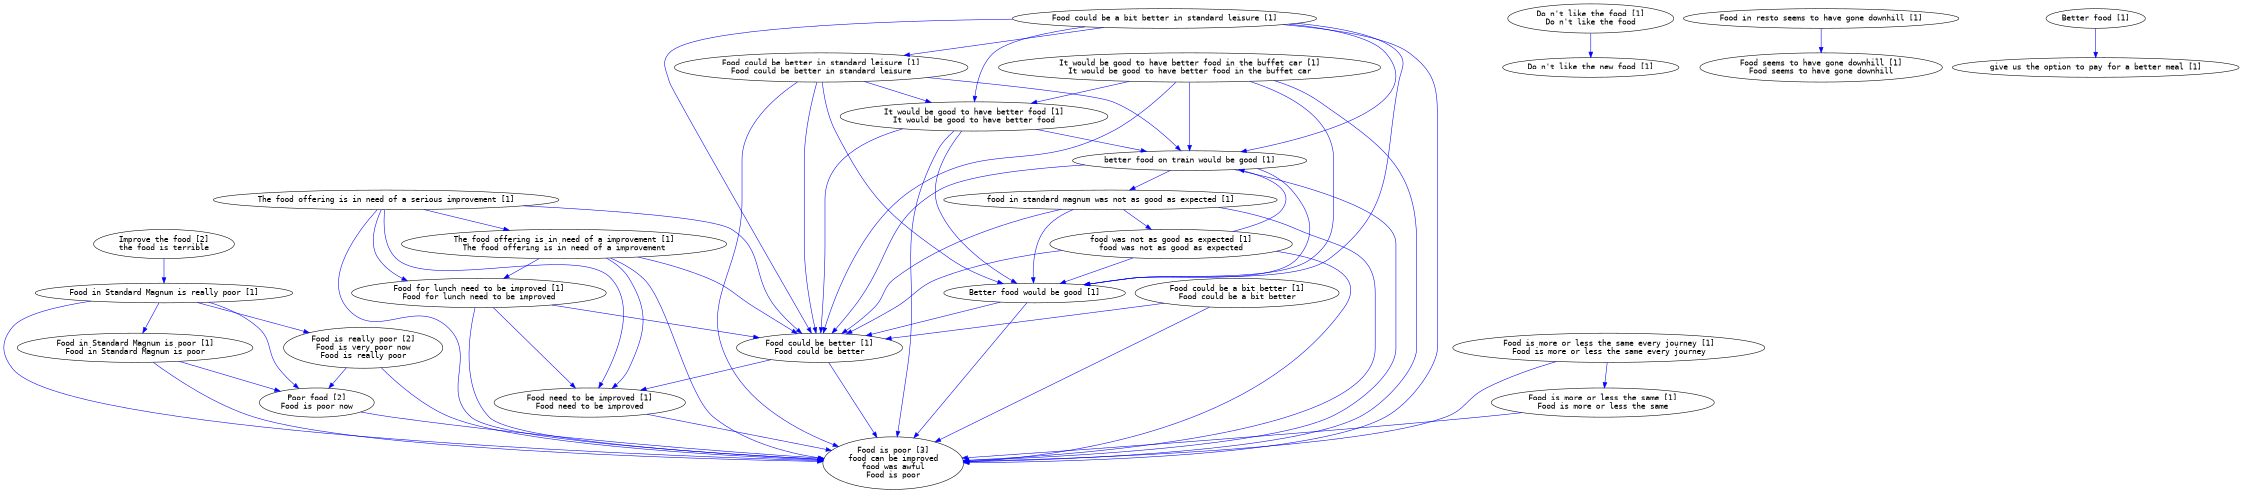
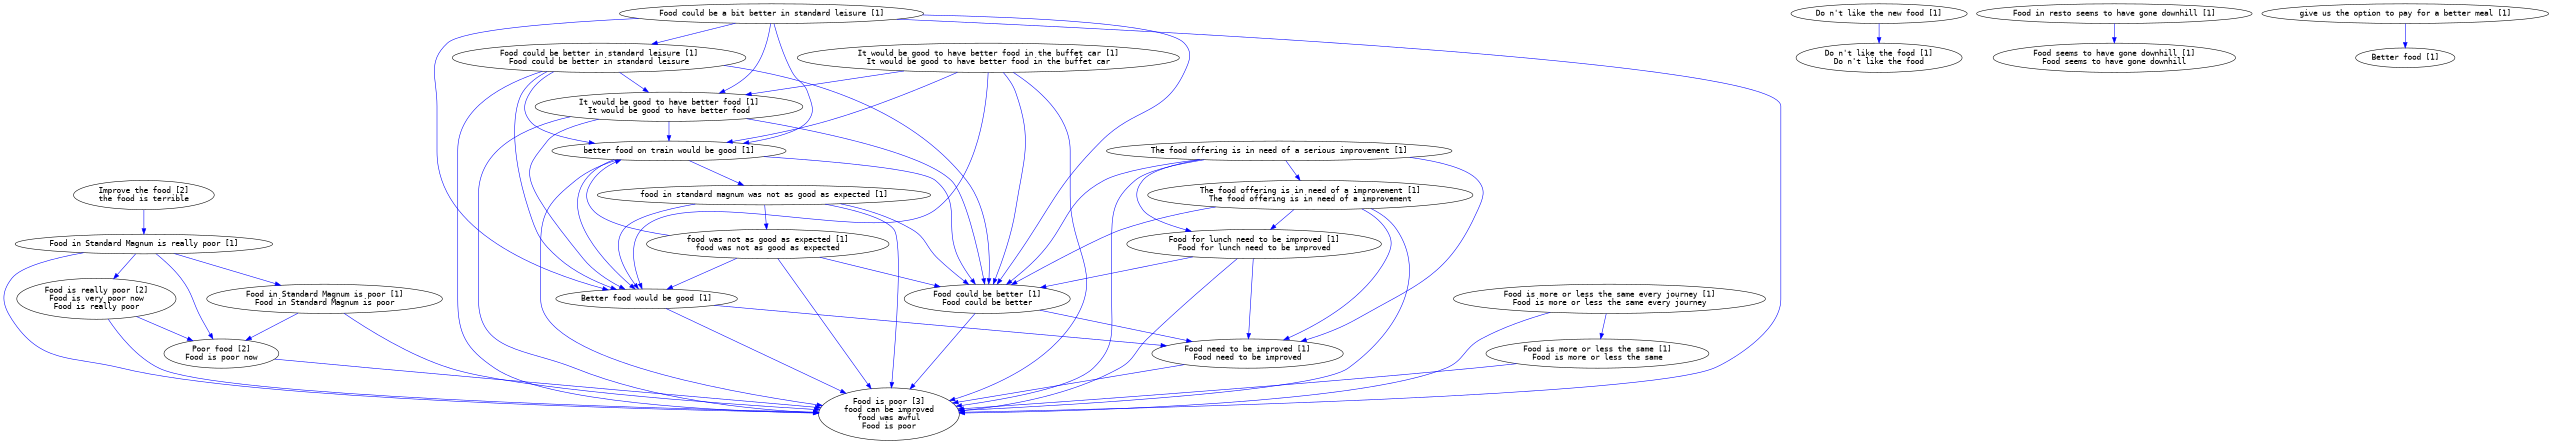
(2096, 40) -> (2405, 33)
(1591, 43) -> (1879, 30)
(1237, 293) -> none
(936, 318) -> (938, 325)
